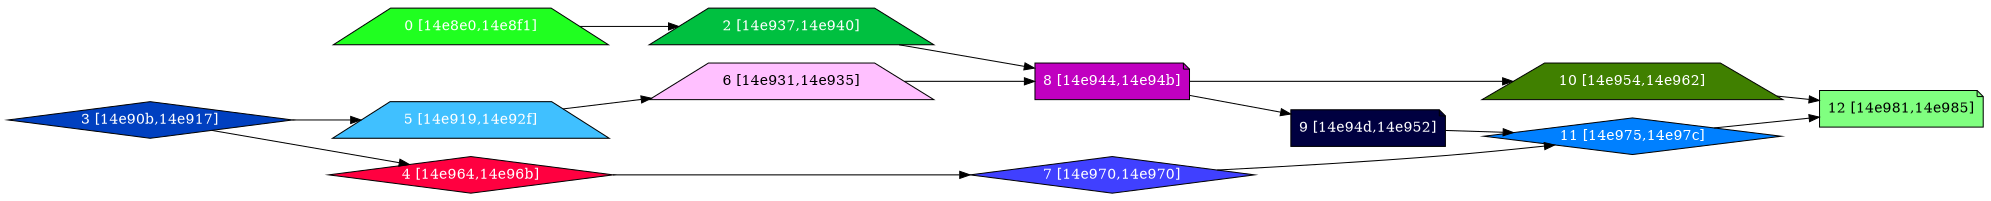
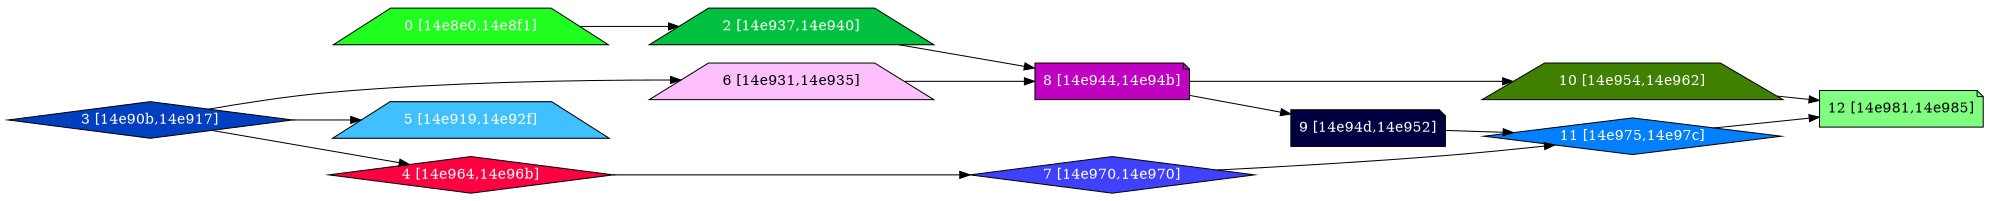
(602, 104) -> (439, 85)
